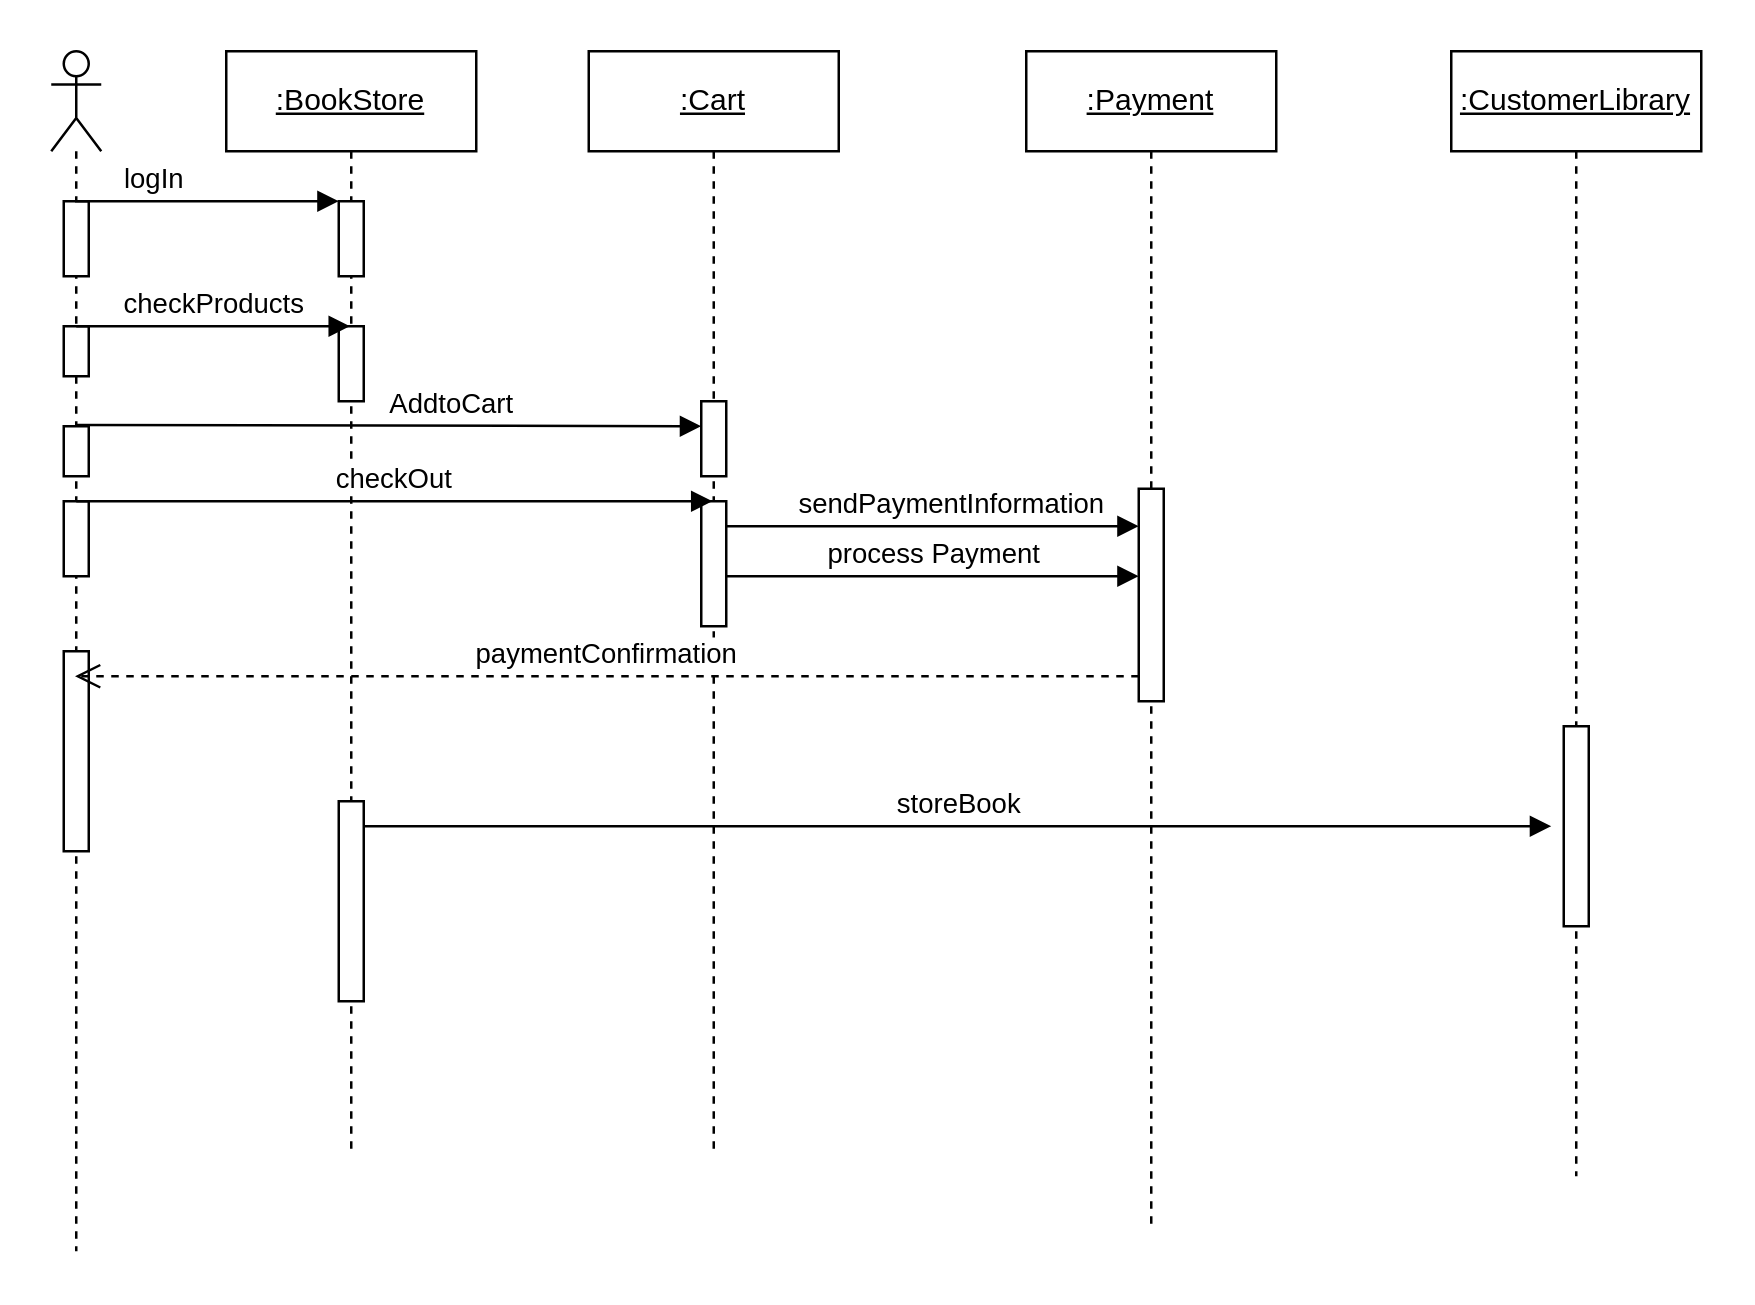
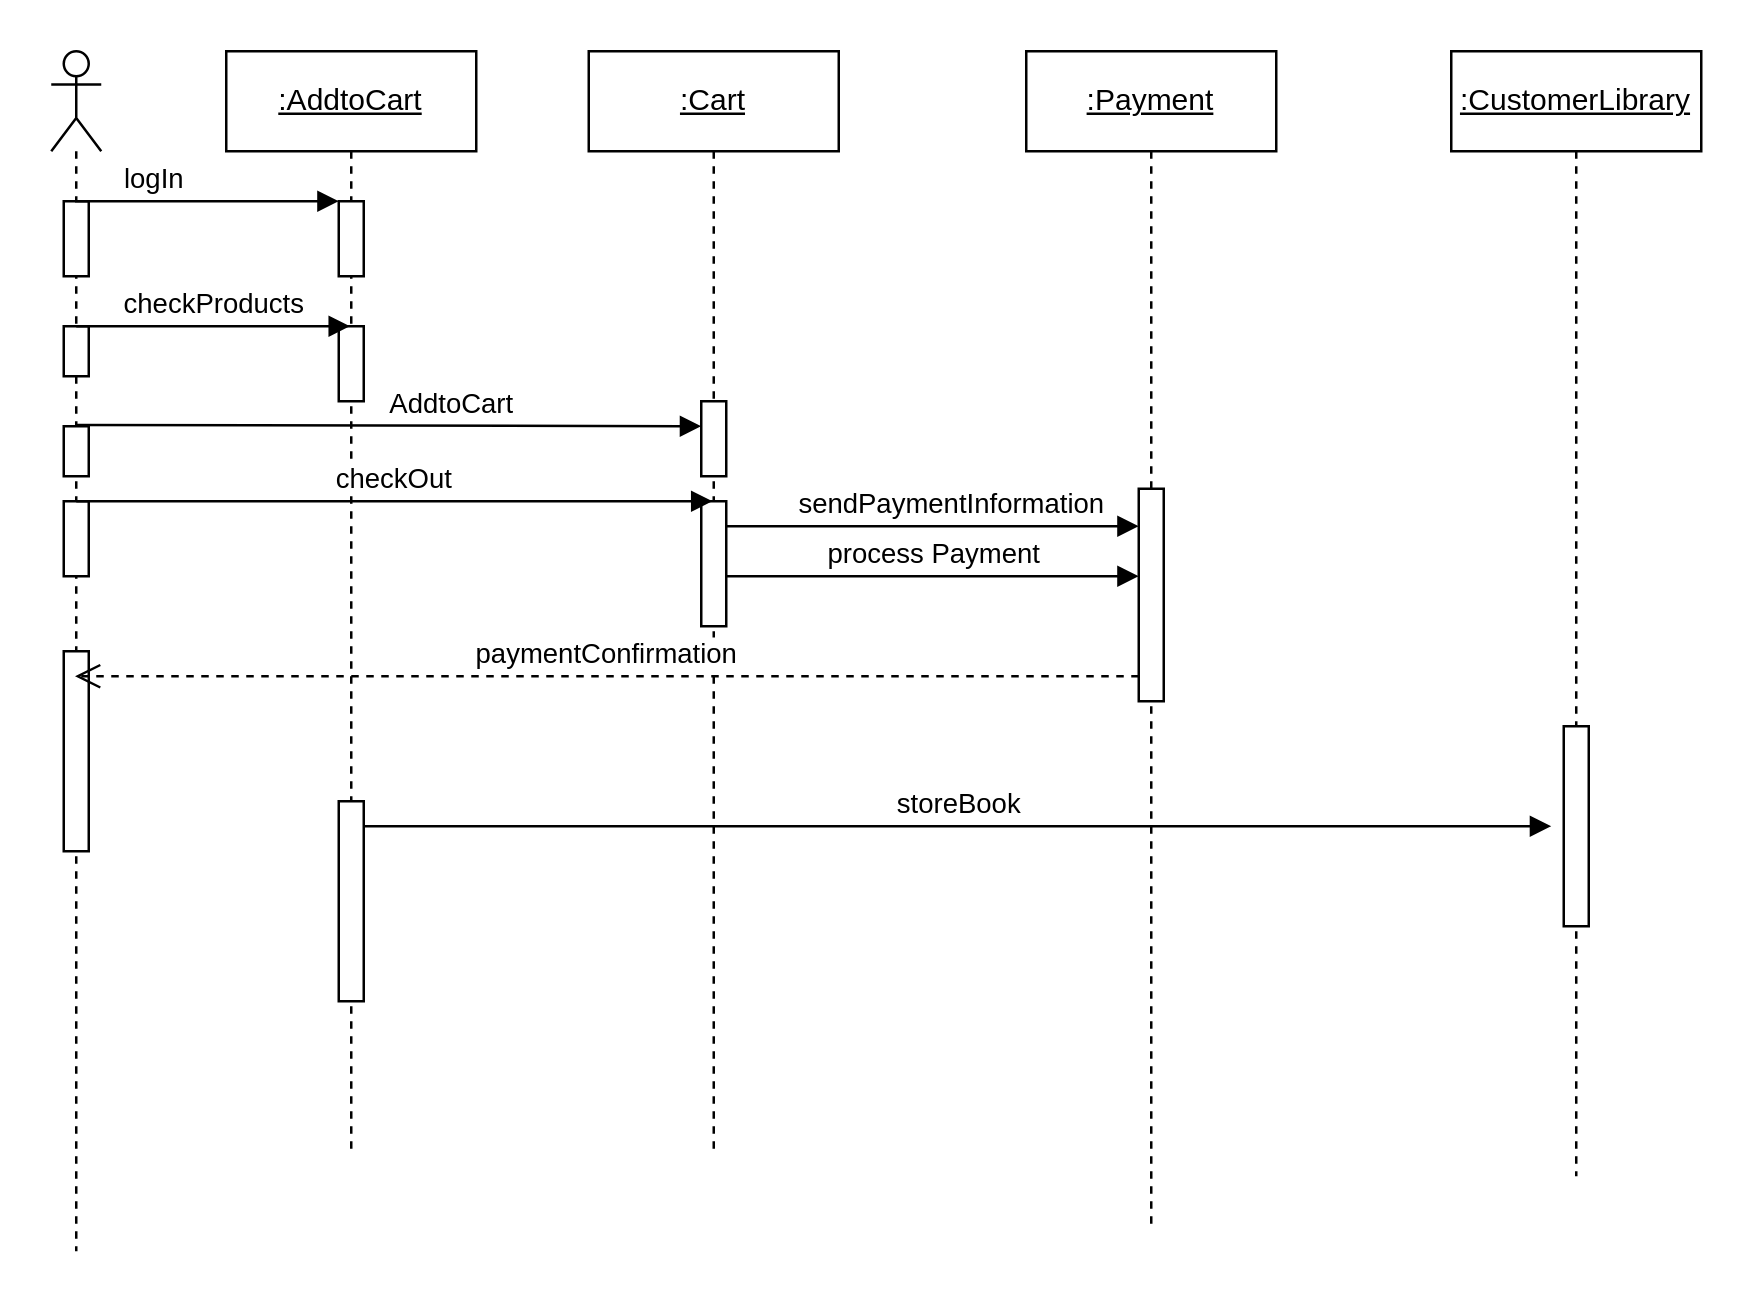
(351, 101) -> (351, 101)
